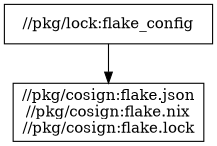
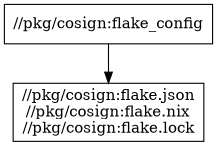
(108, 24) -> (108, 24)
